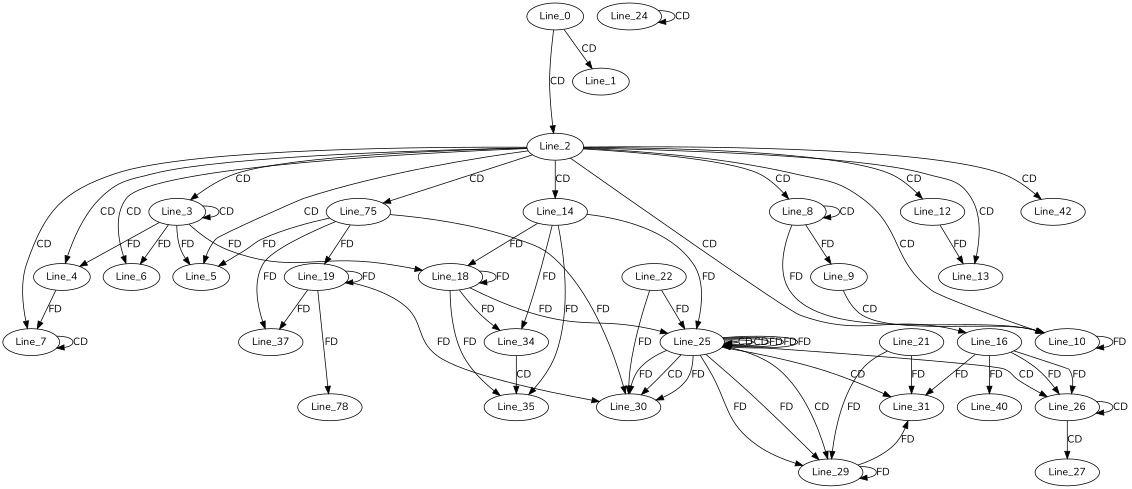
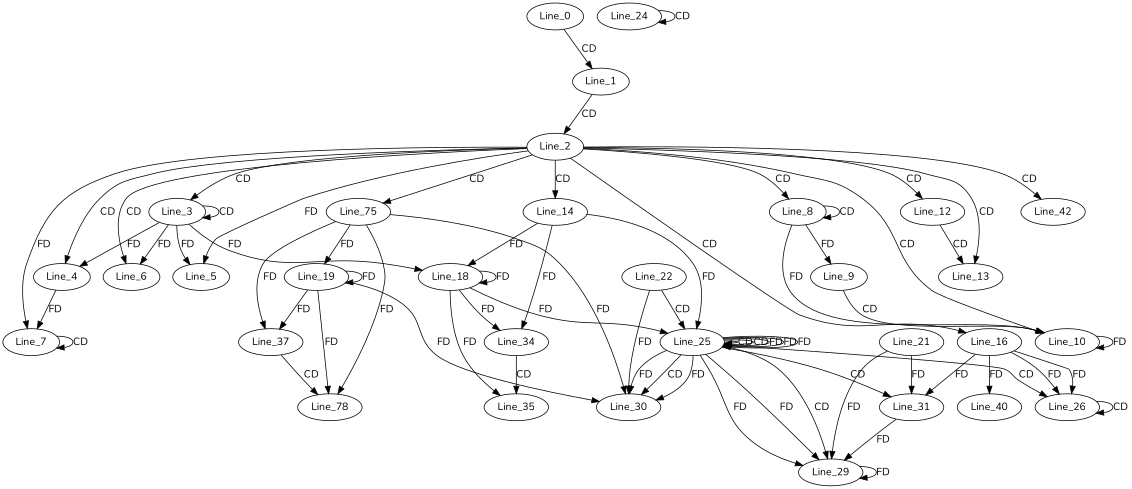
(550, 78) -> (580, 111)
(312, 212) -> (312, 212)
(275, 234) -> (378, 308)
(44, 244) -> (44, 244)
(961, 244) -> (961, 244)
(683, 310) -> (683, 310)
(564, 311) -> none
none -> (296, 372)
(886, 452) -> (873, 437)
(1067, 472) -> none
